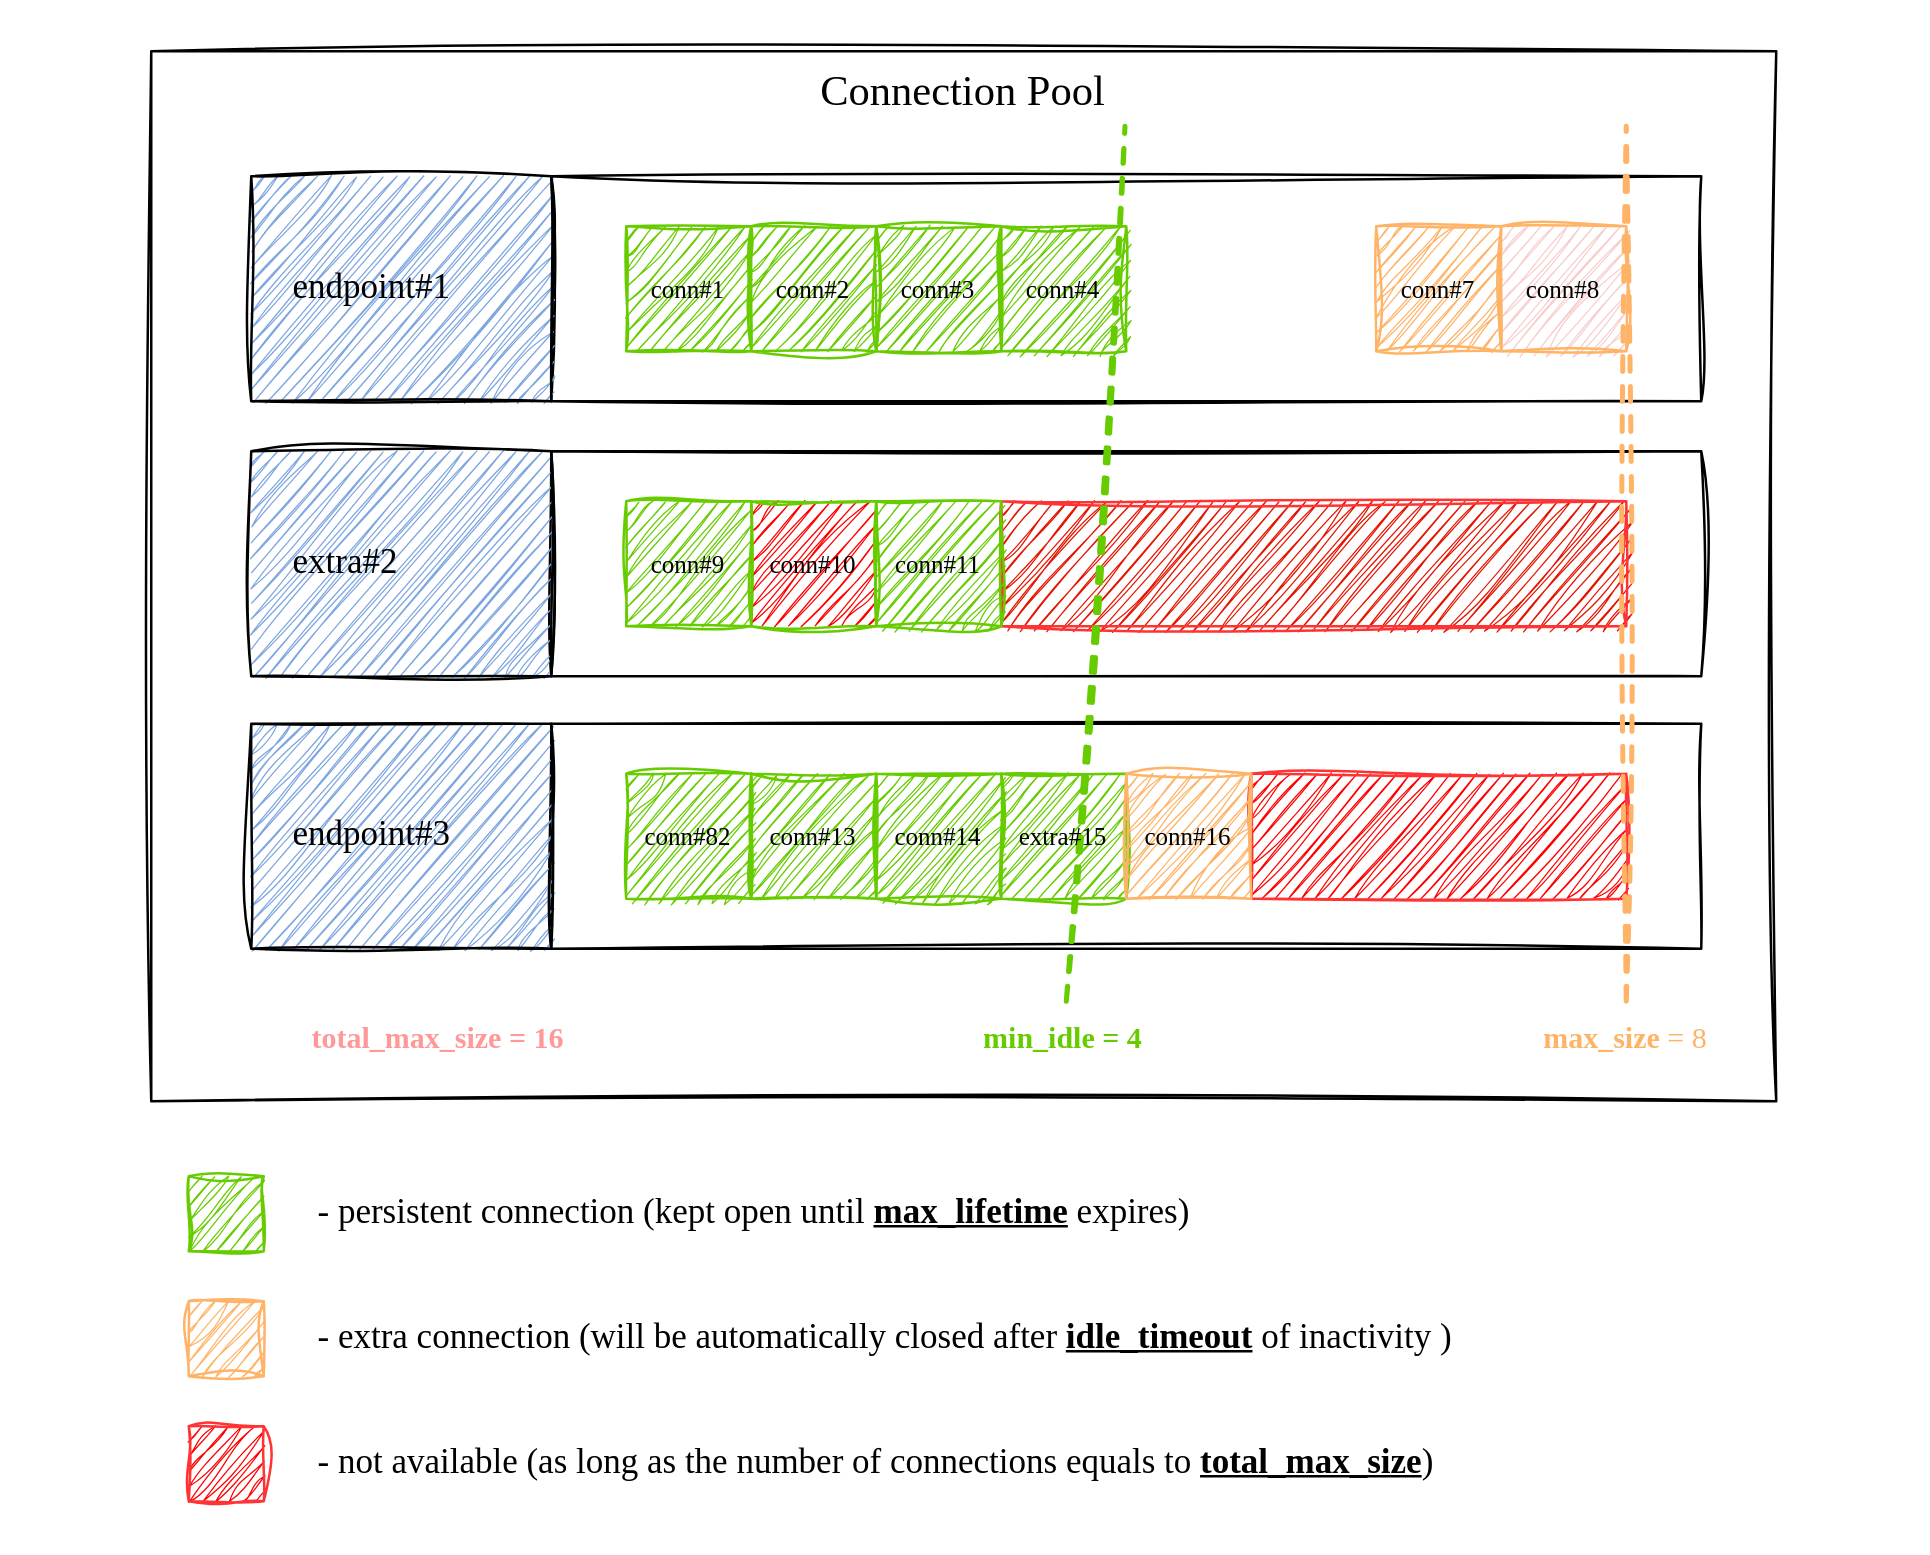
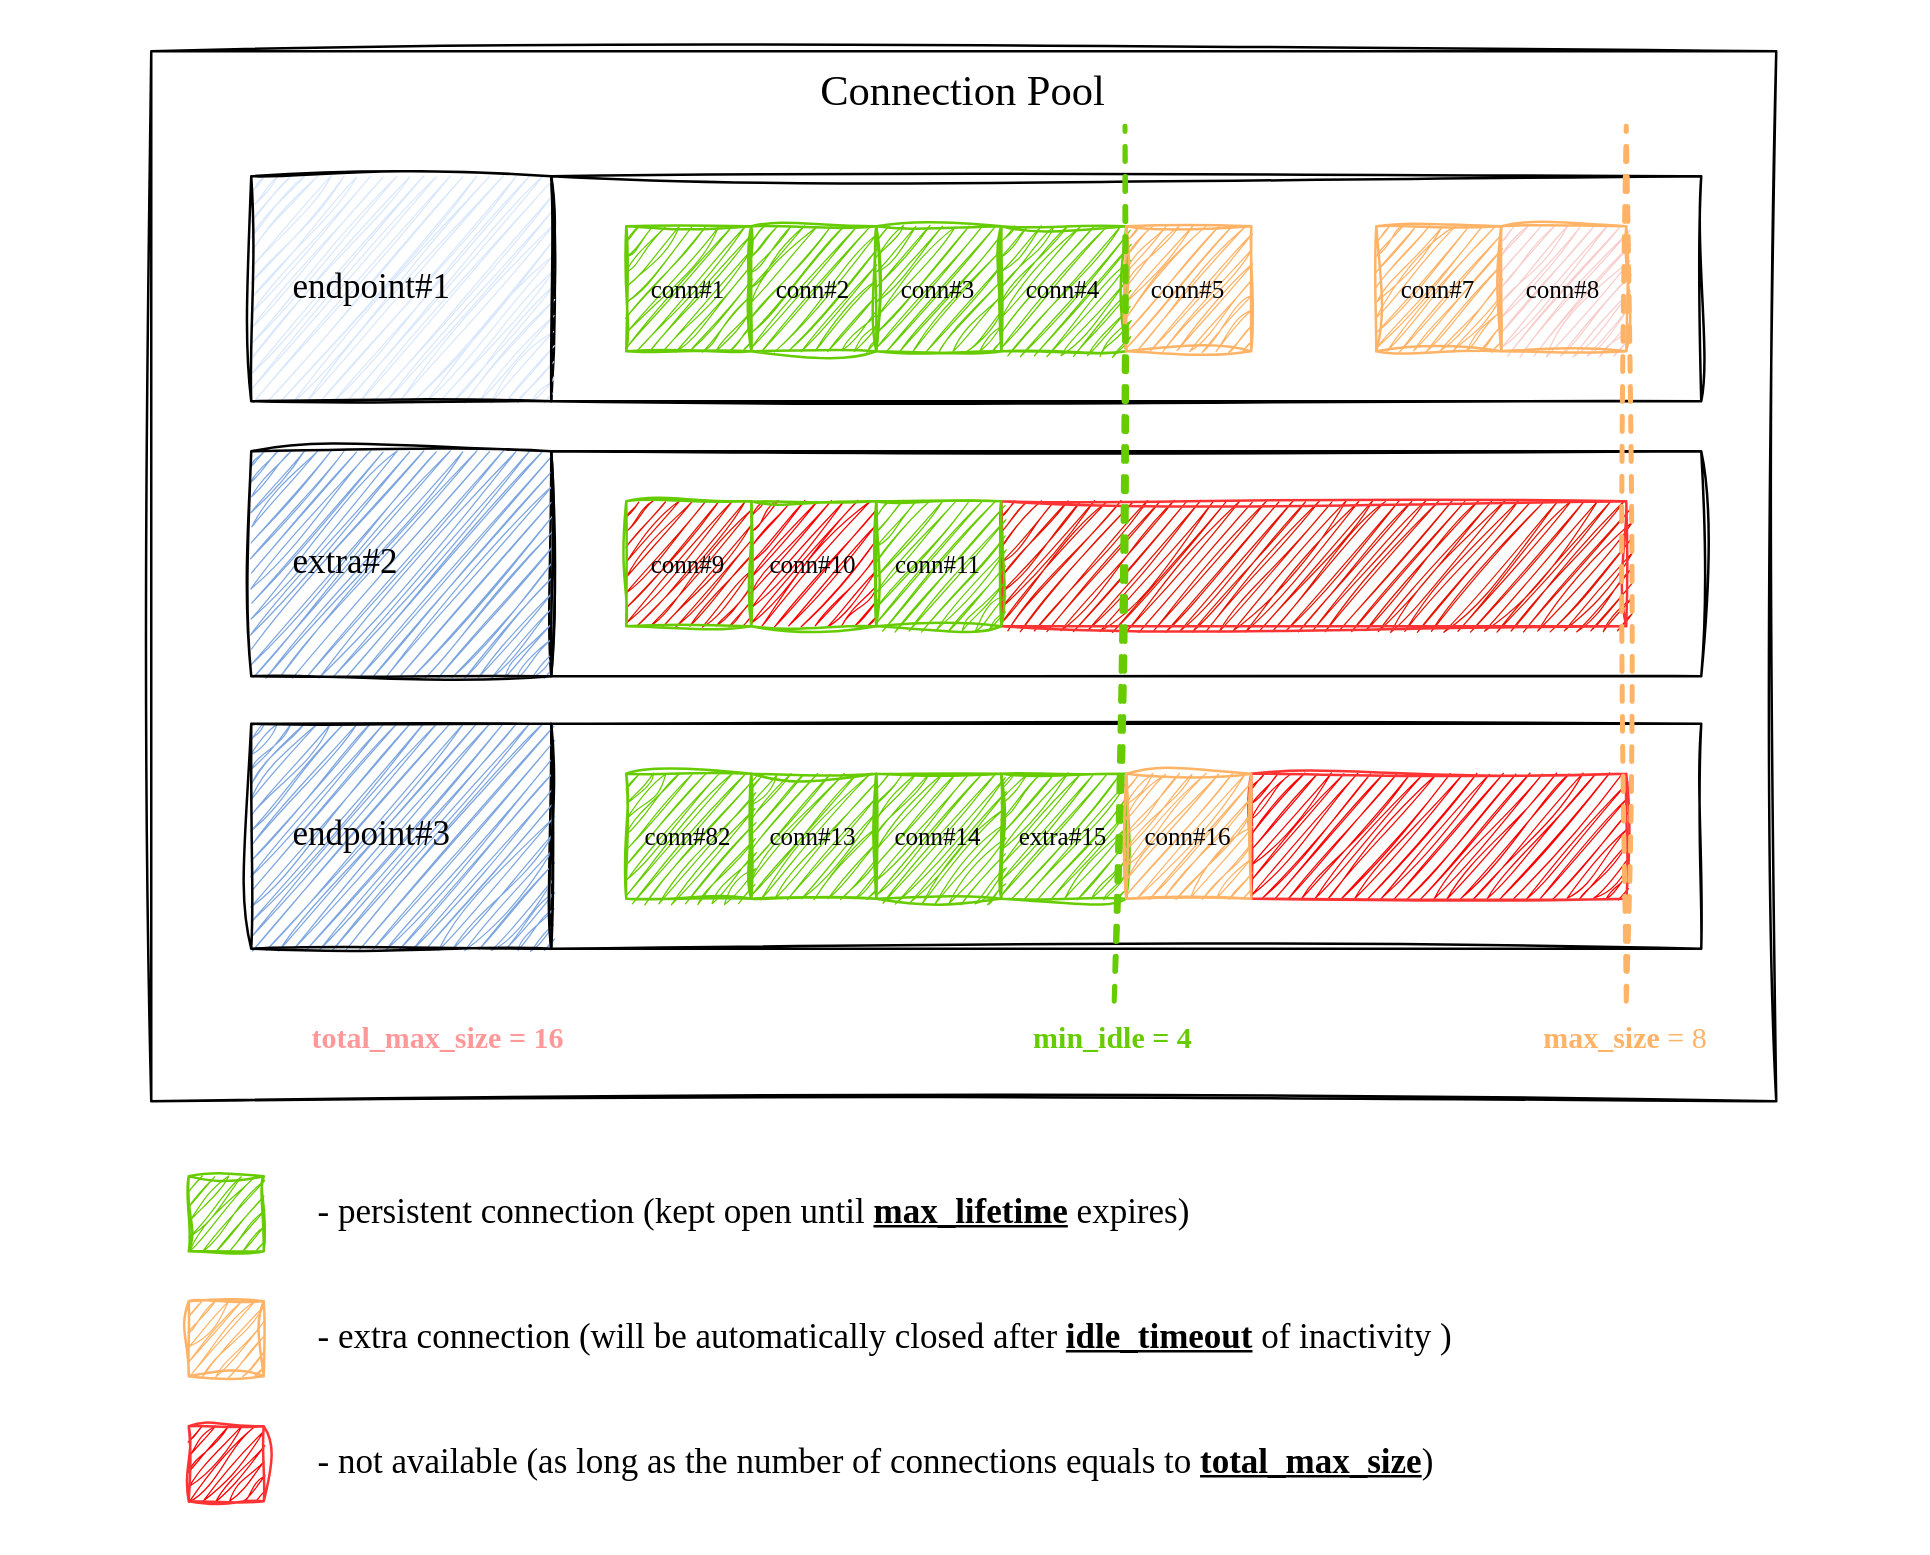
(401, 289) -> (401, 289)
none -> (1189, 289)
(689, 564) -> (689, 564)
(1064, 1039) -> (1114, 1039)
